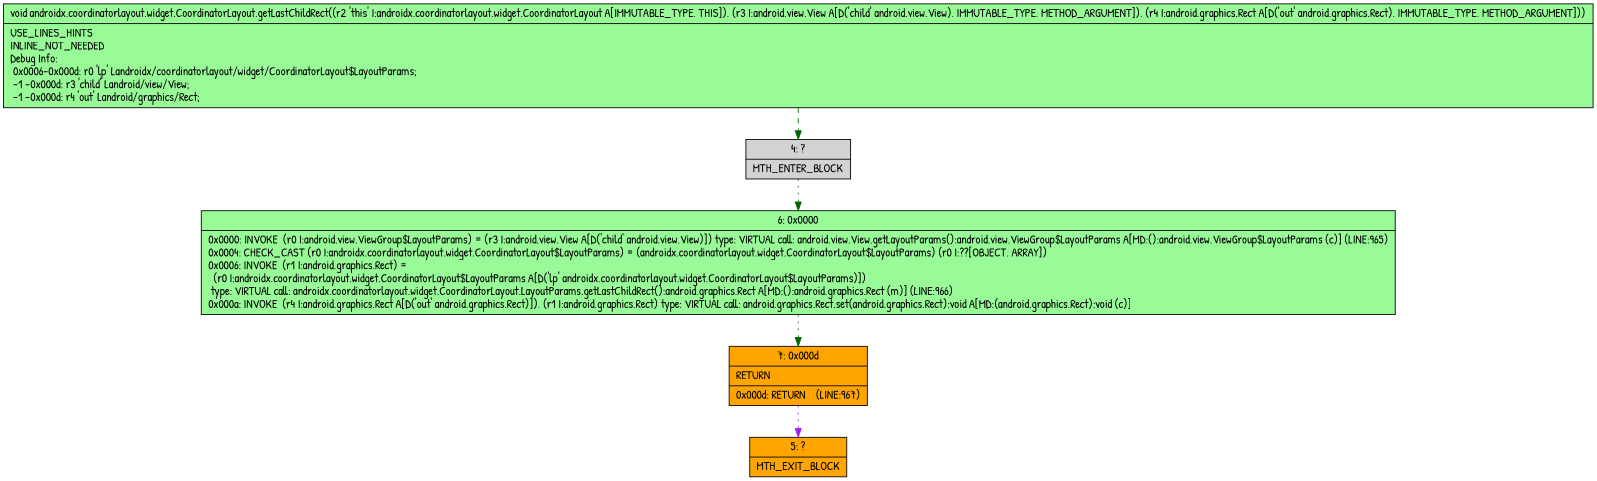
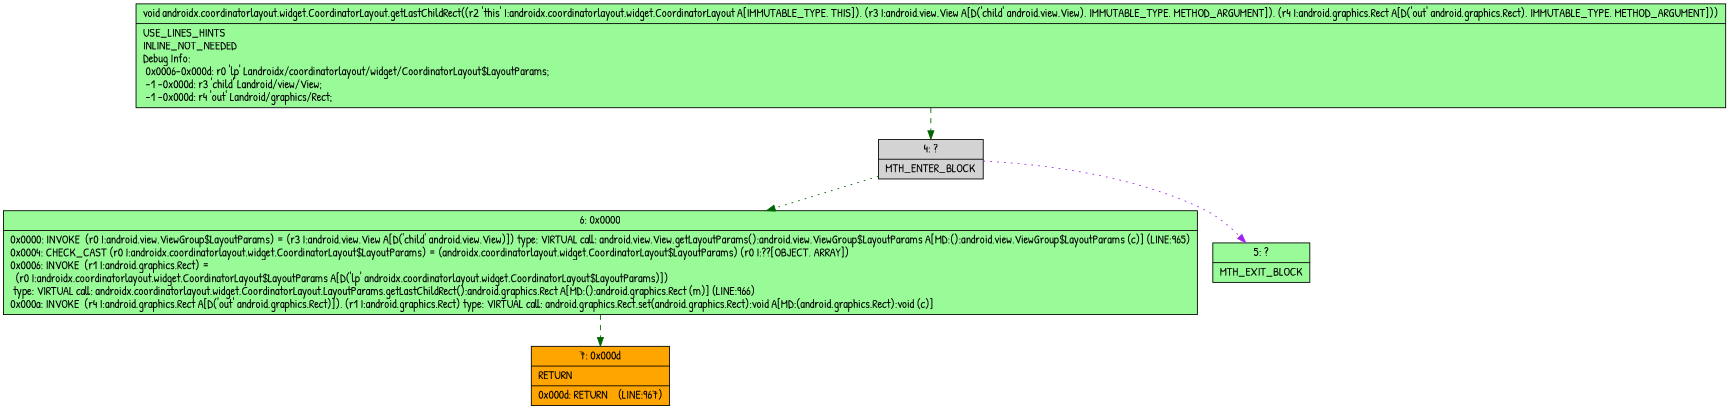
(798, 326) -> (600, 326)
(798, 417) -> (1118, 180)
(798, 457) -> (1261, 263)
